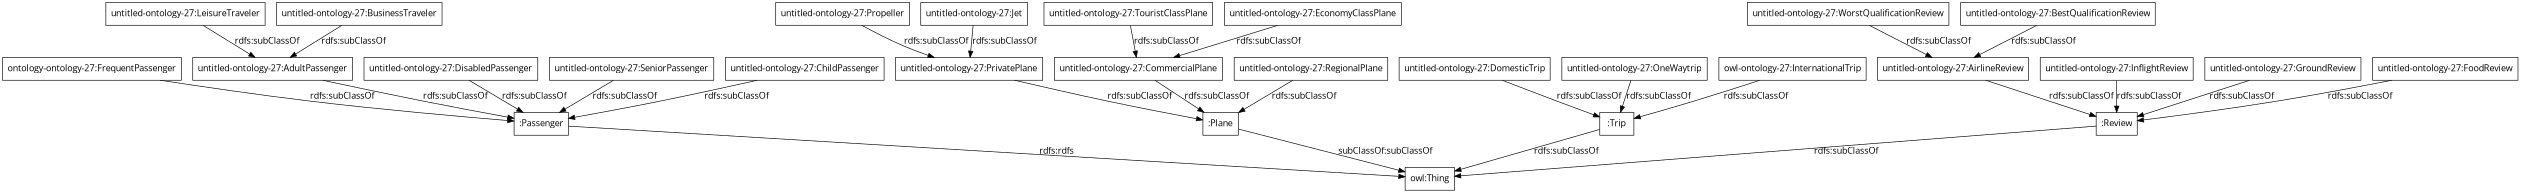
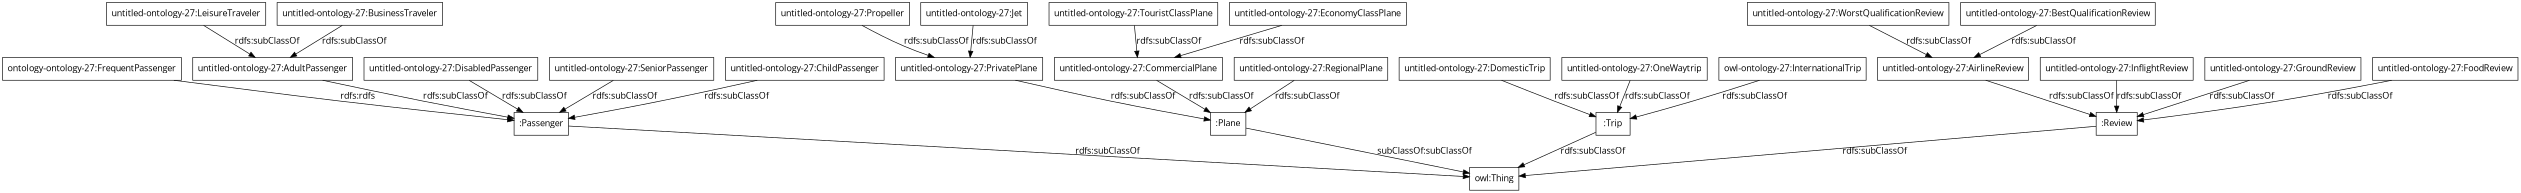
(343, 96) -> (358, 96)
(1057, 151) -> (1108, 151)
